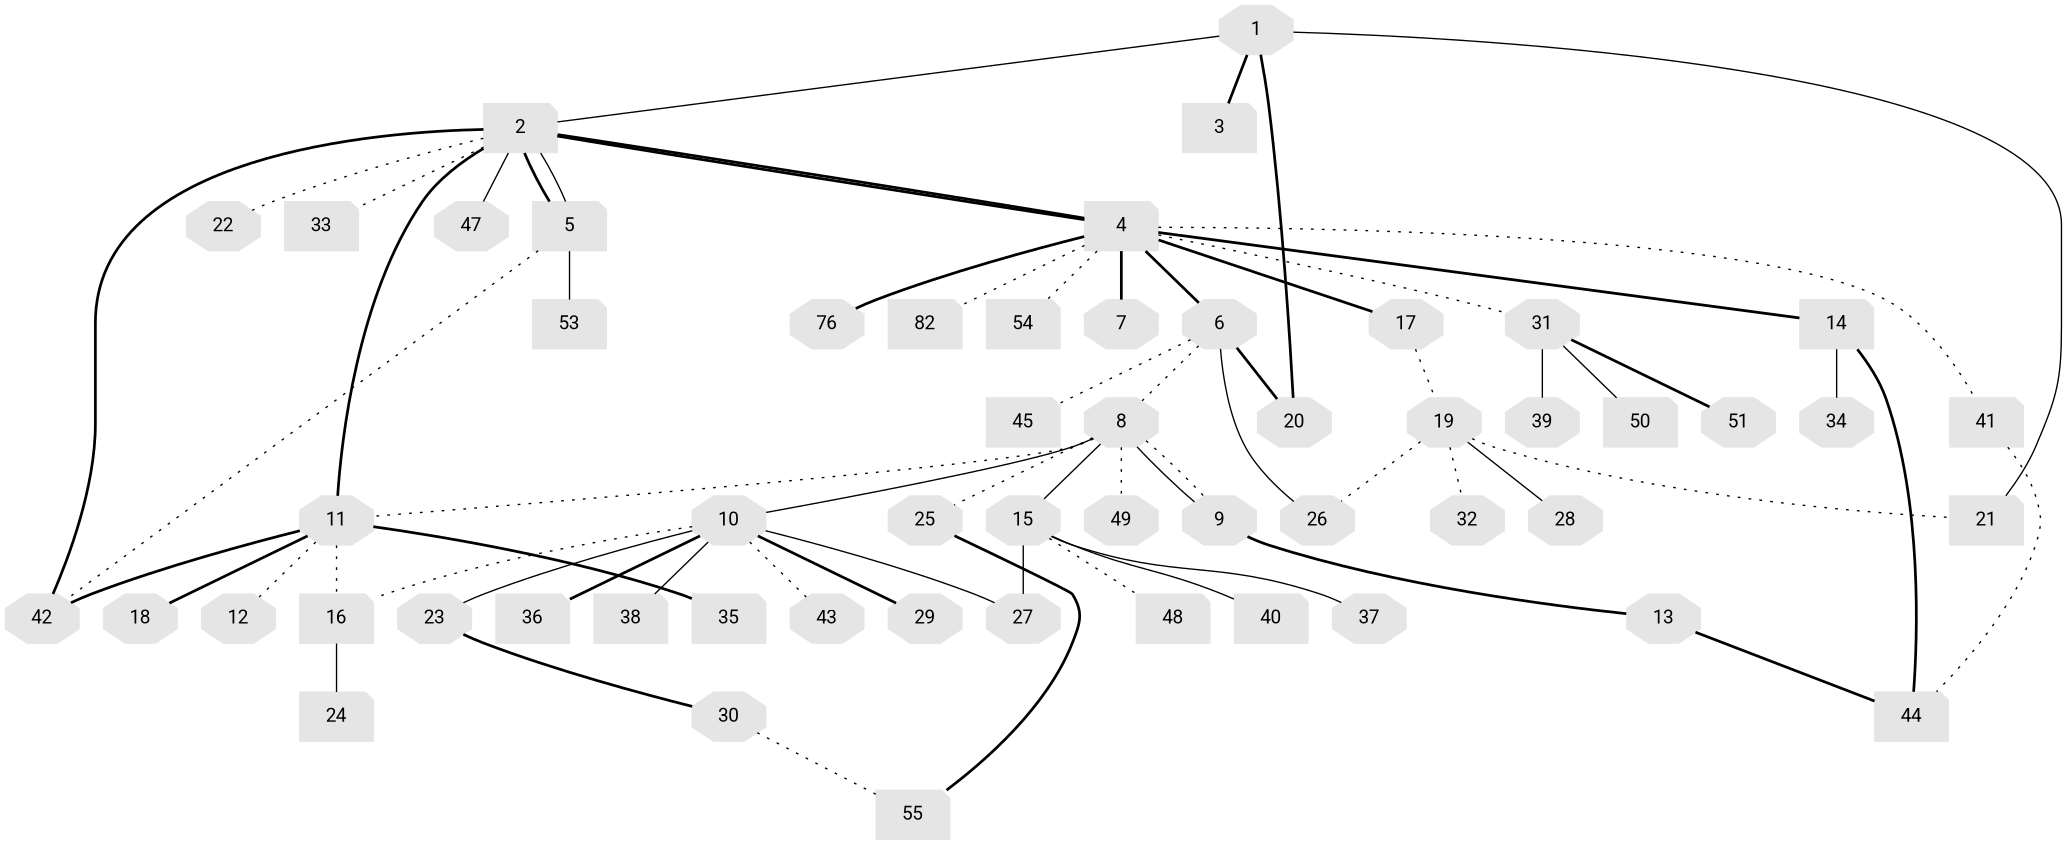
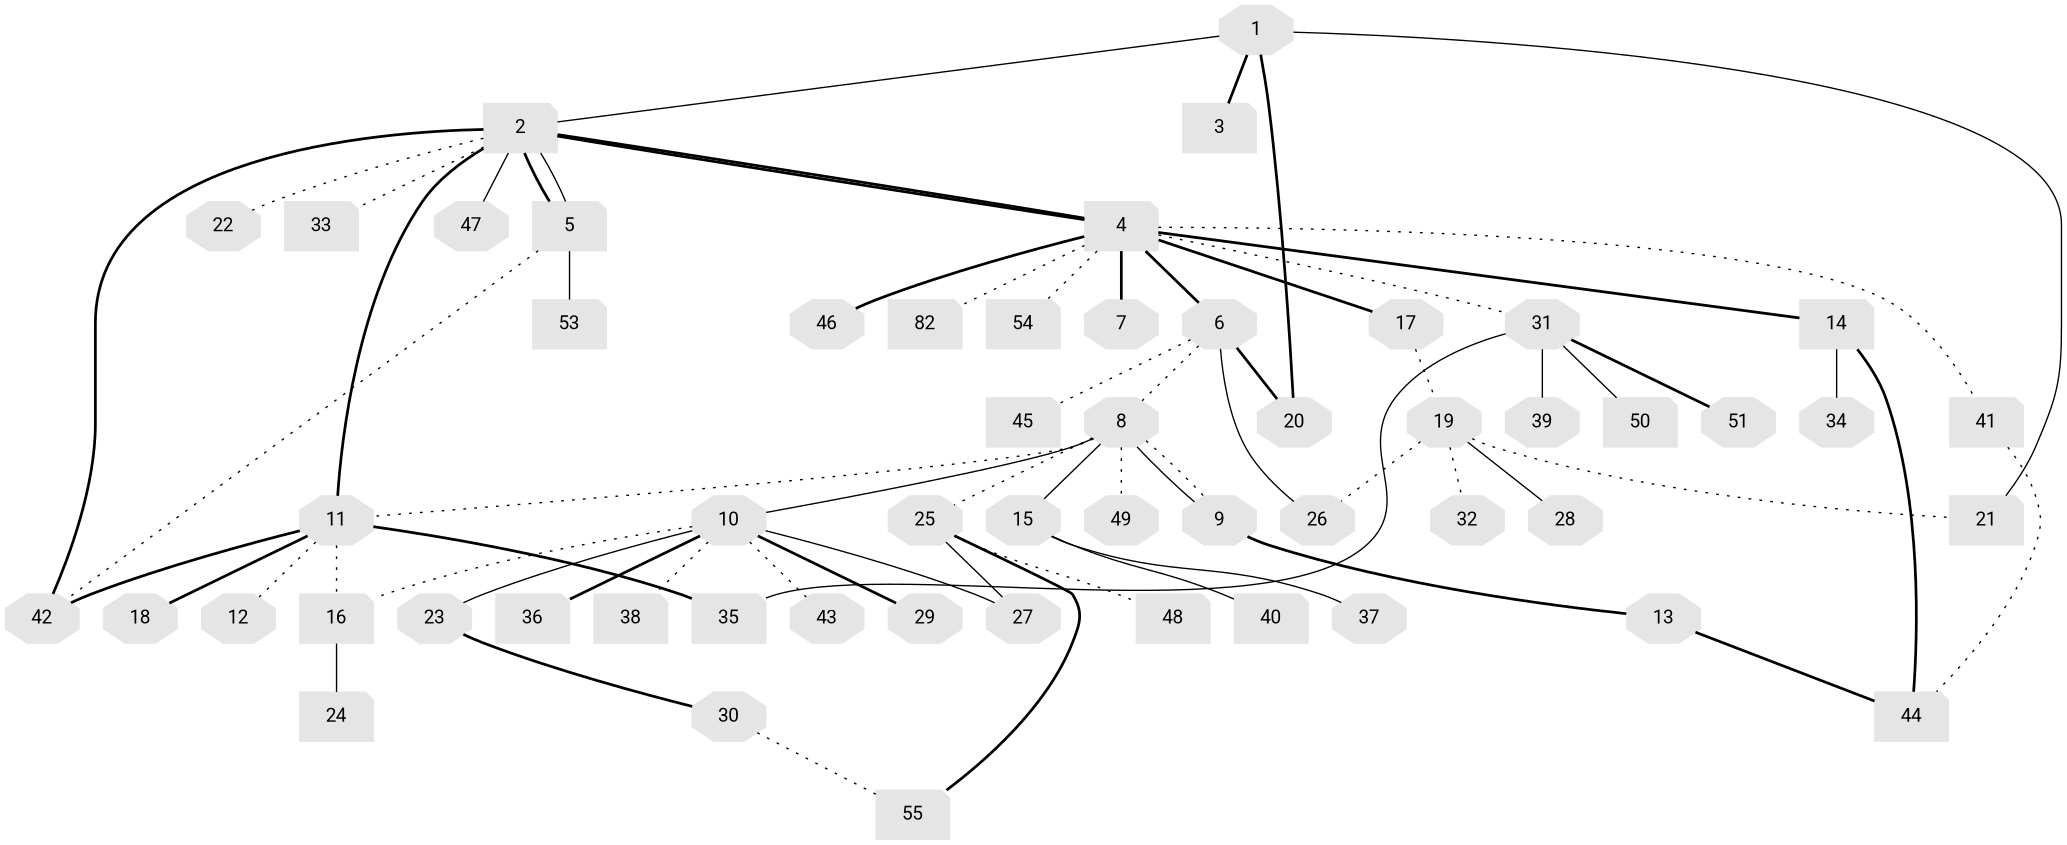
(827, 324) -> (827, 324)
(1093, 566) -> (1045, 570)
(681, 568) -> (681, 568)
(1023, 578) -> (974, 570)
none -> (1235, 586)
